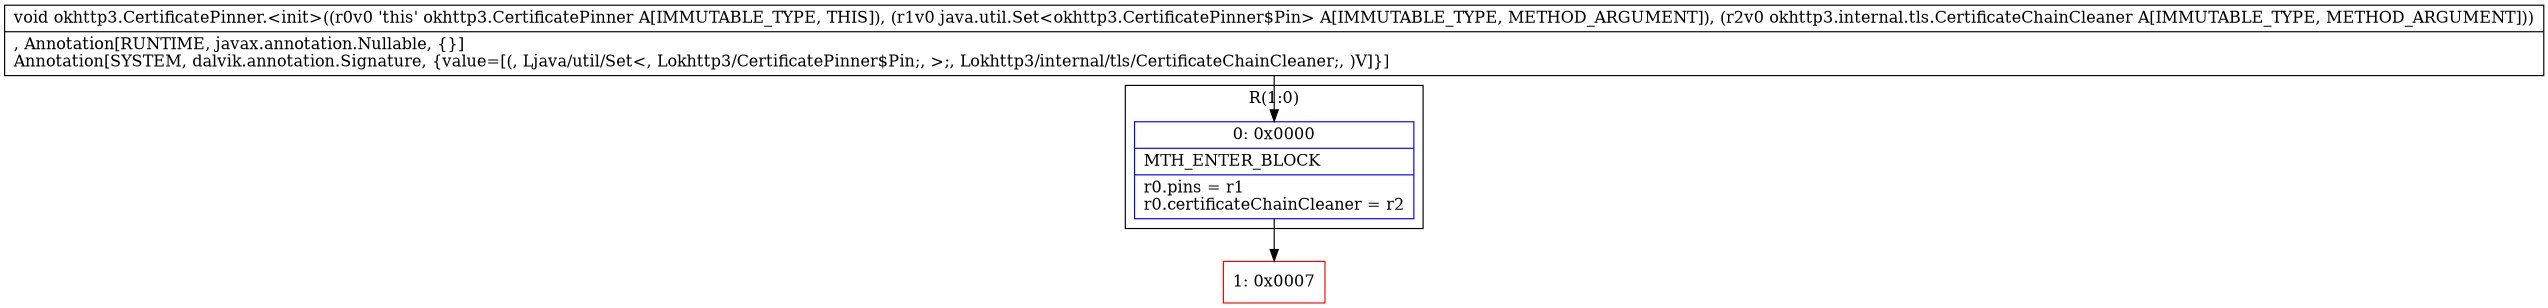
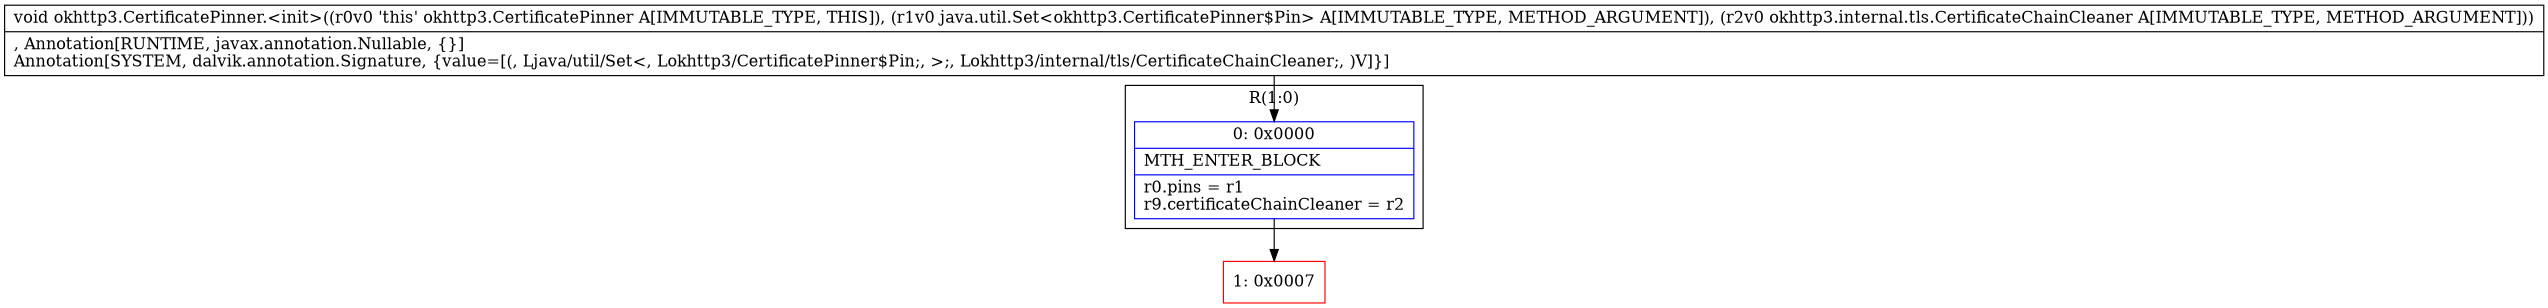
(1274, 205) -> (1274, 205)
